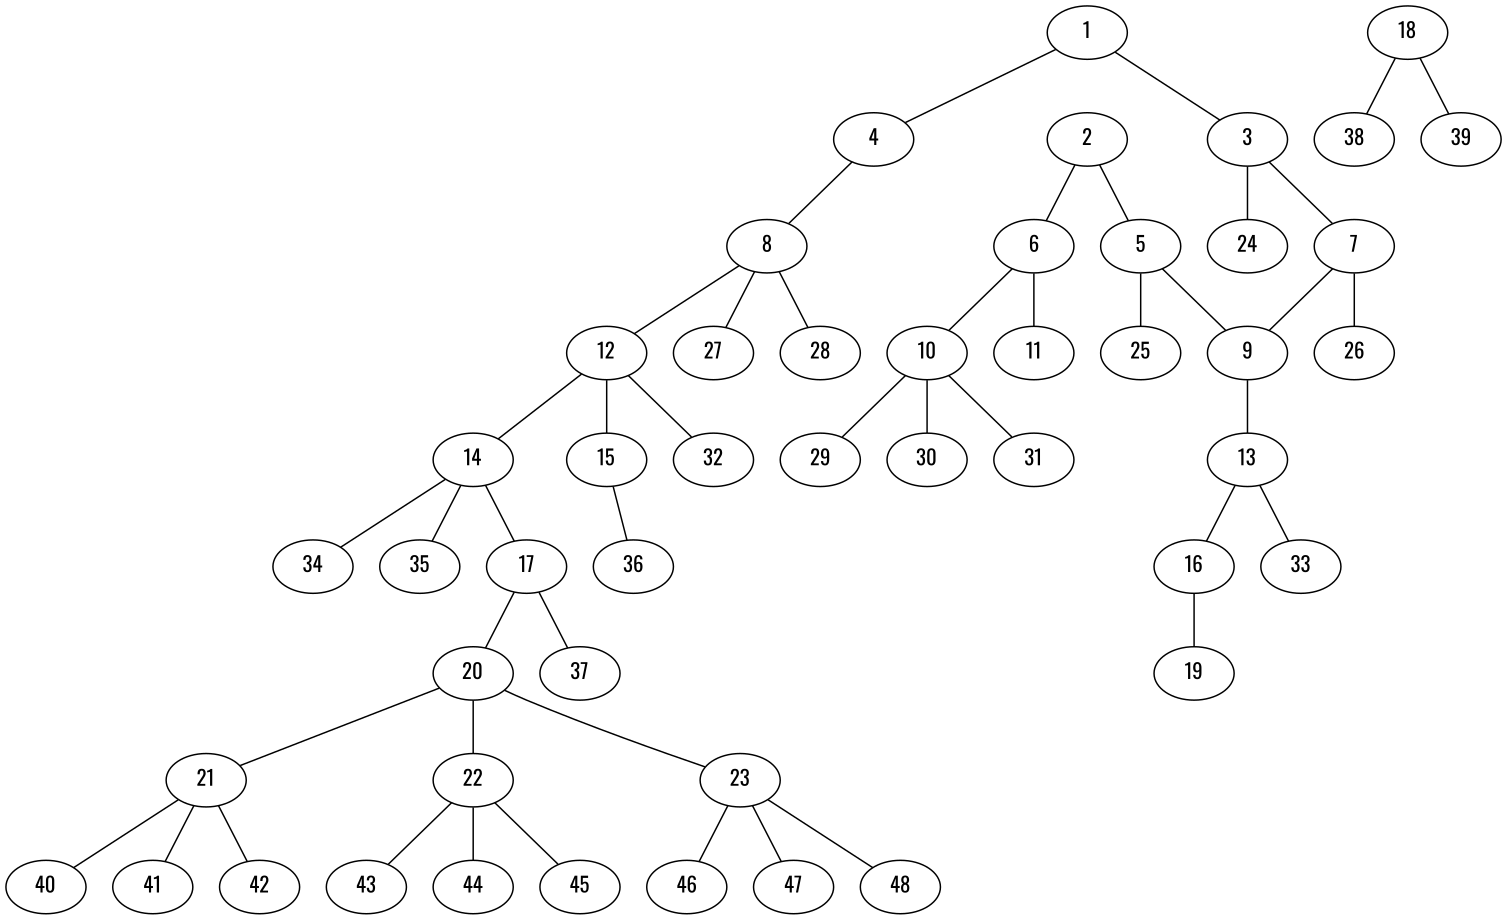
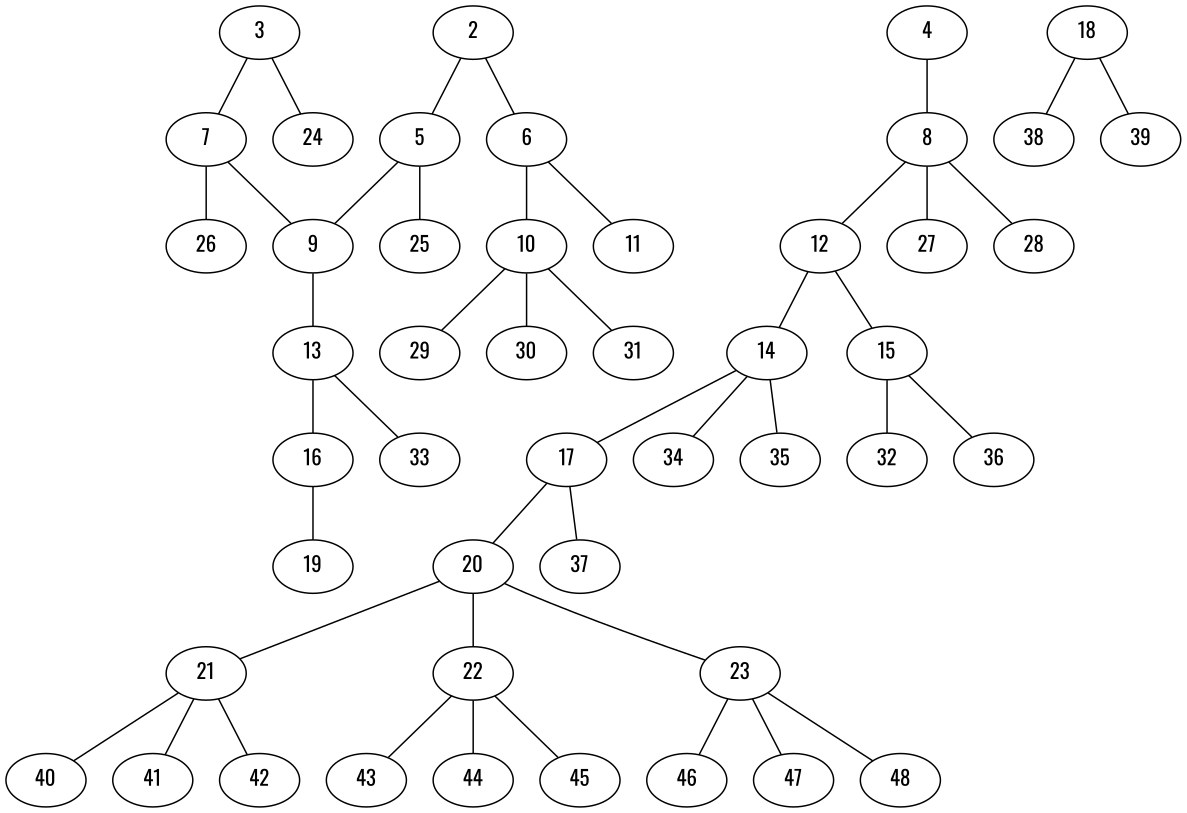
(1087, 33) -> none
(660, 406) -> (887, 407)
